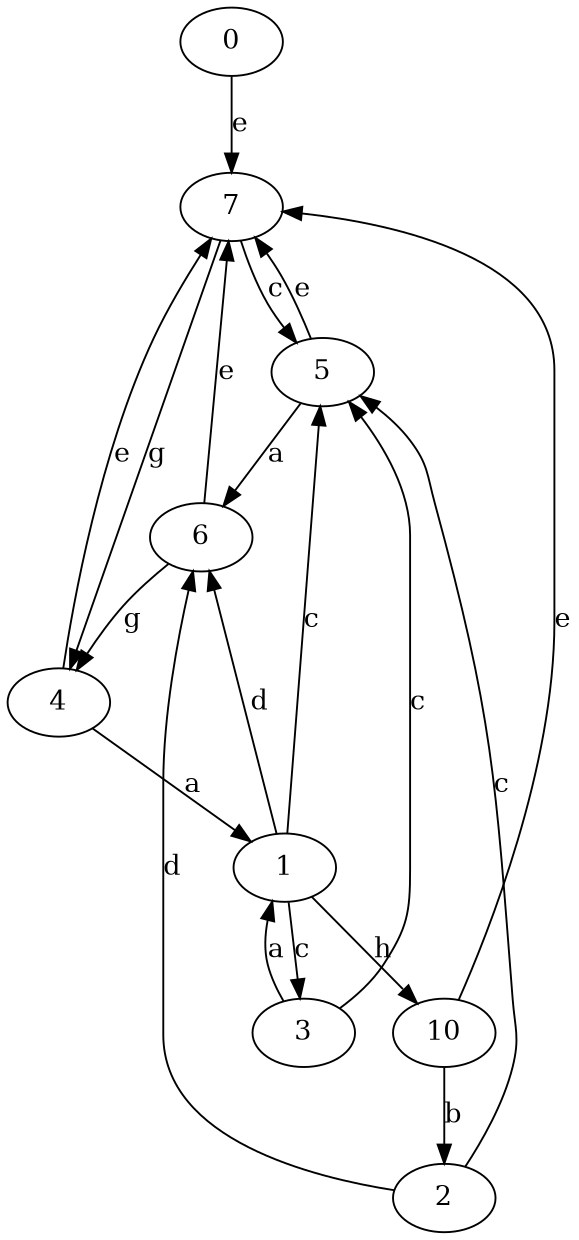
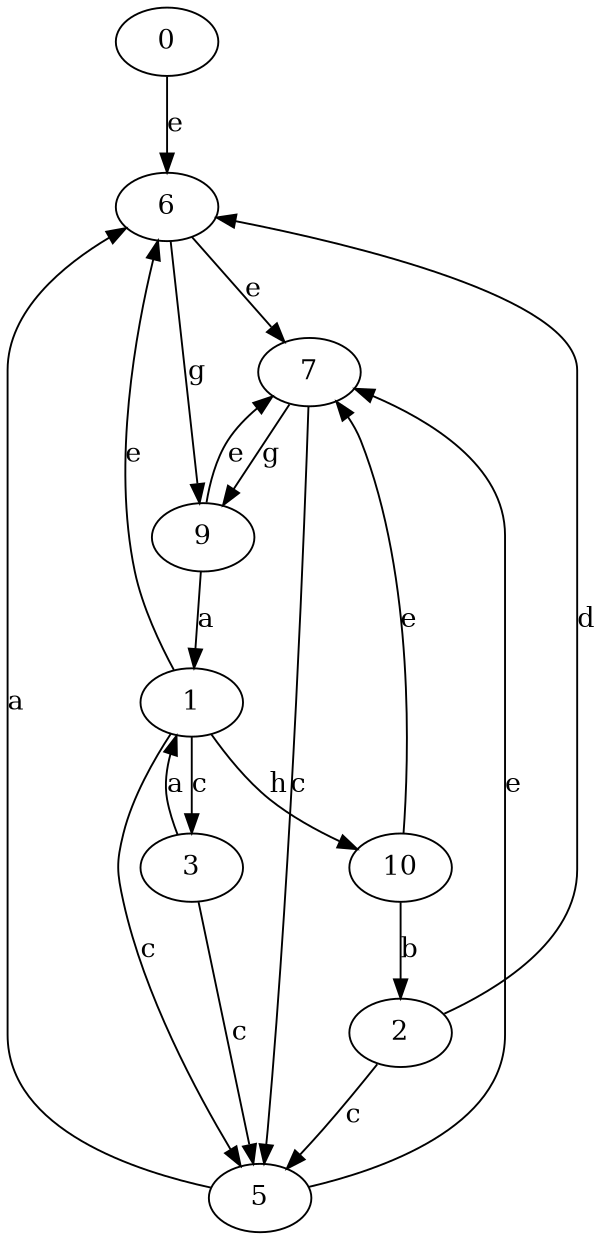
(232, 115) -> (167, 115)
(59, 702) -> (203, 537)
(260, 702) -> (134, 455)
